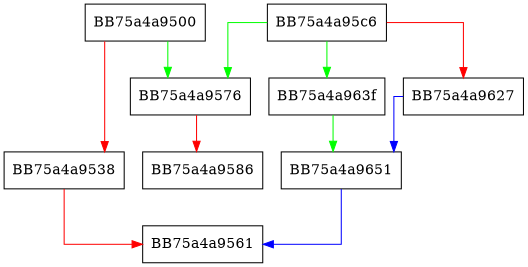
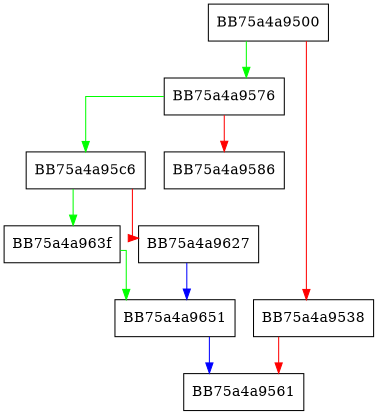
(228, 25) -> (102, 96)
